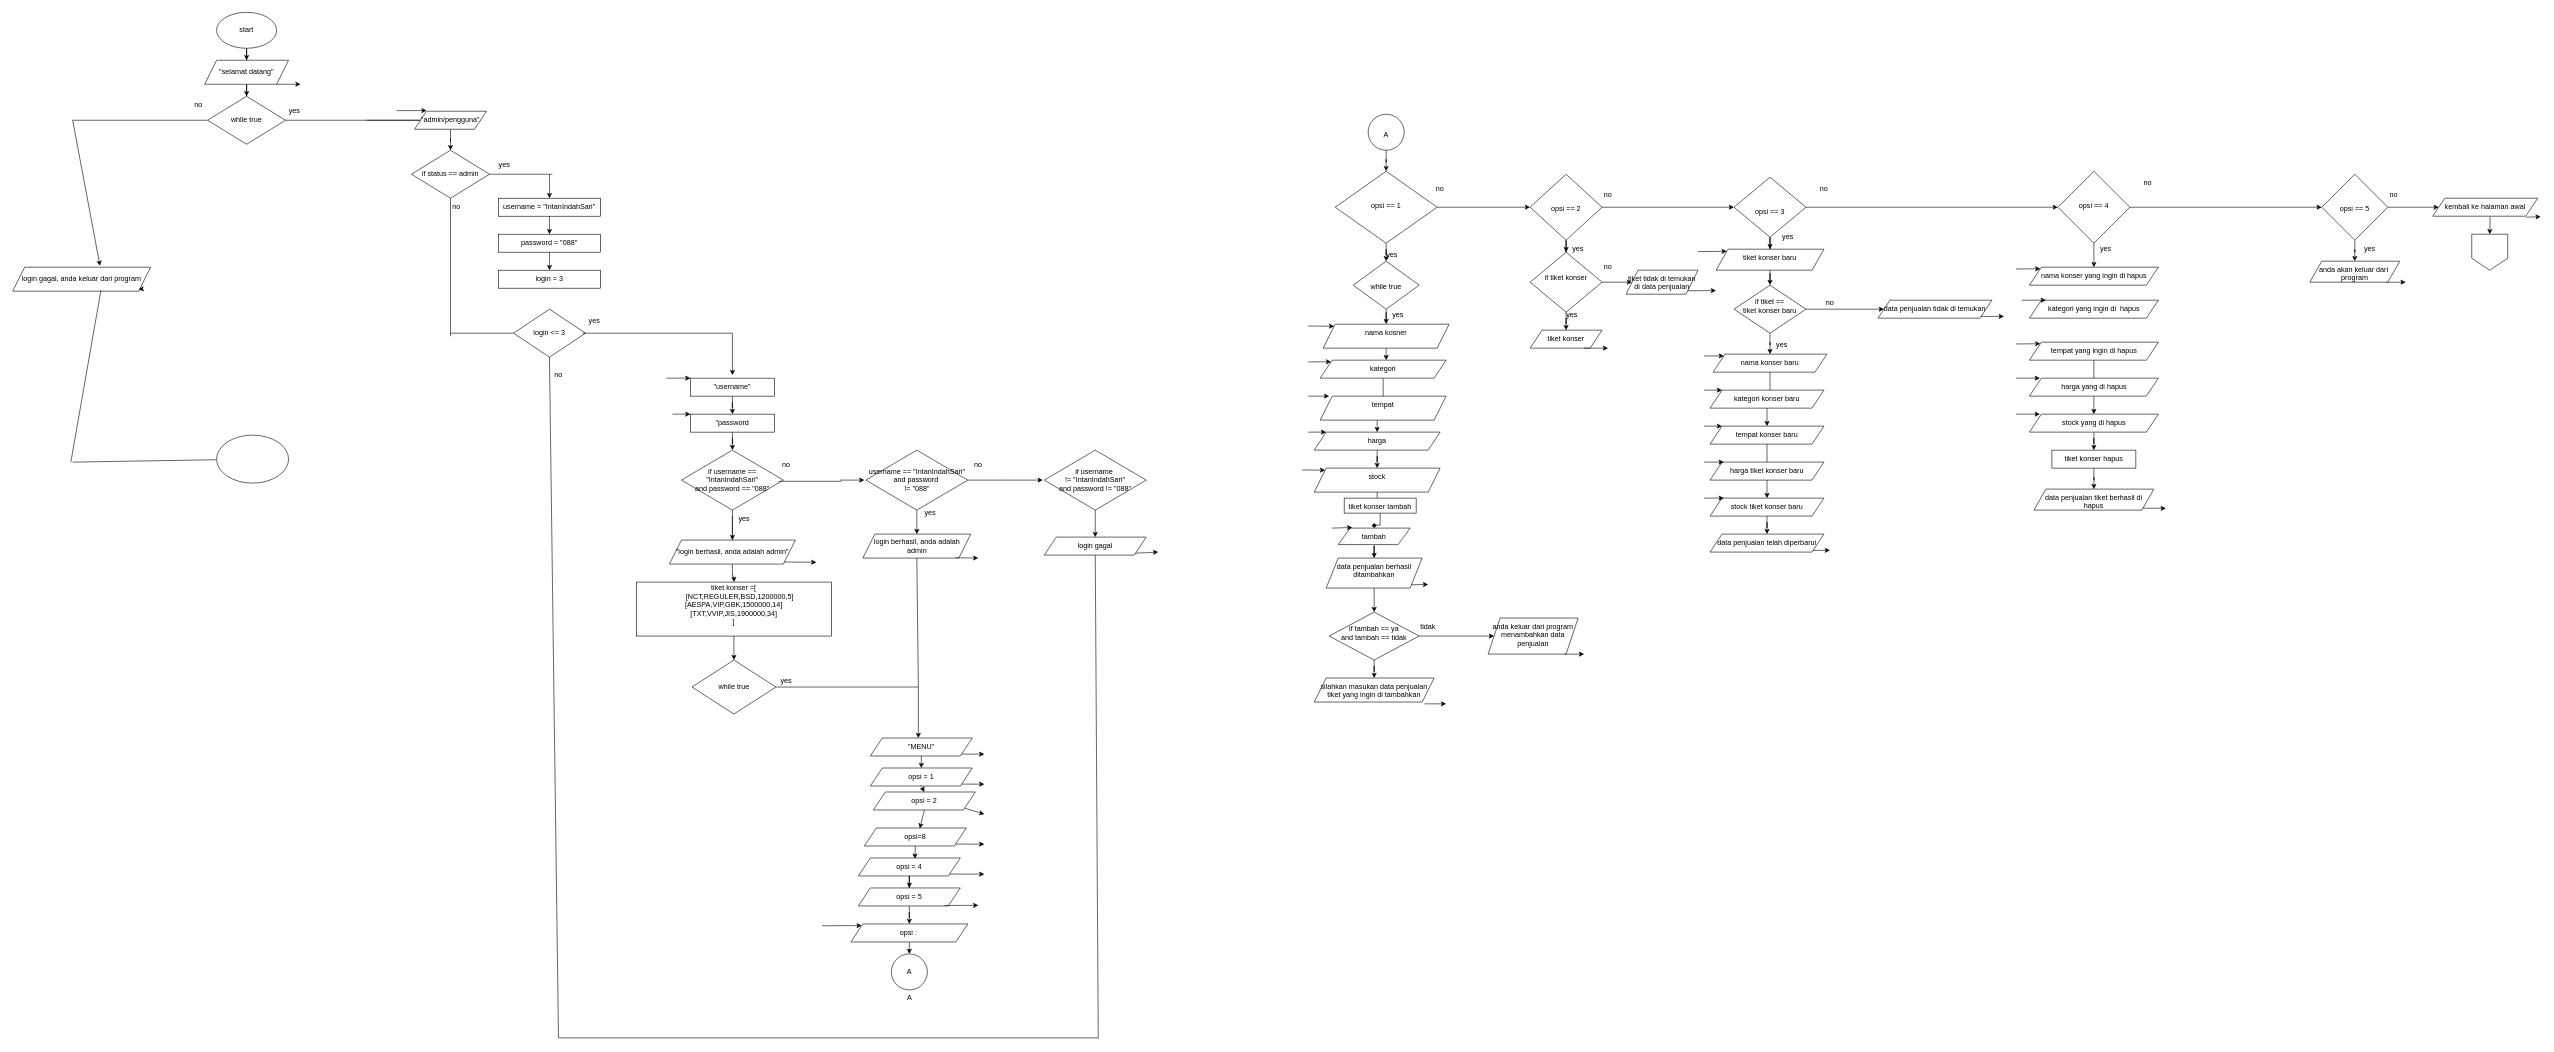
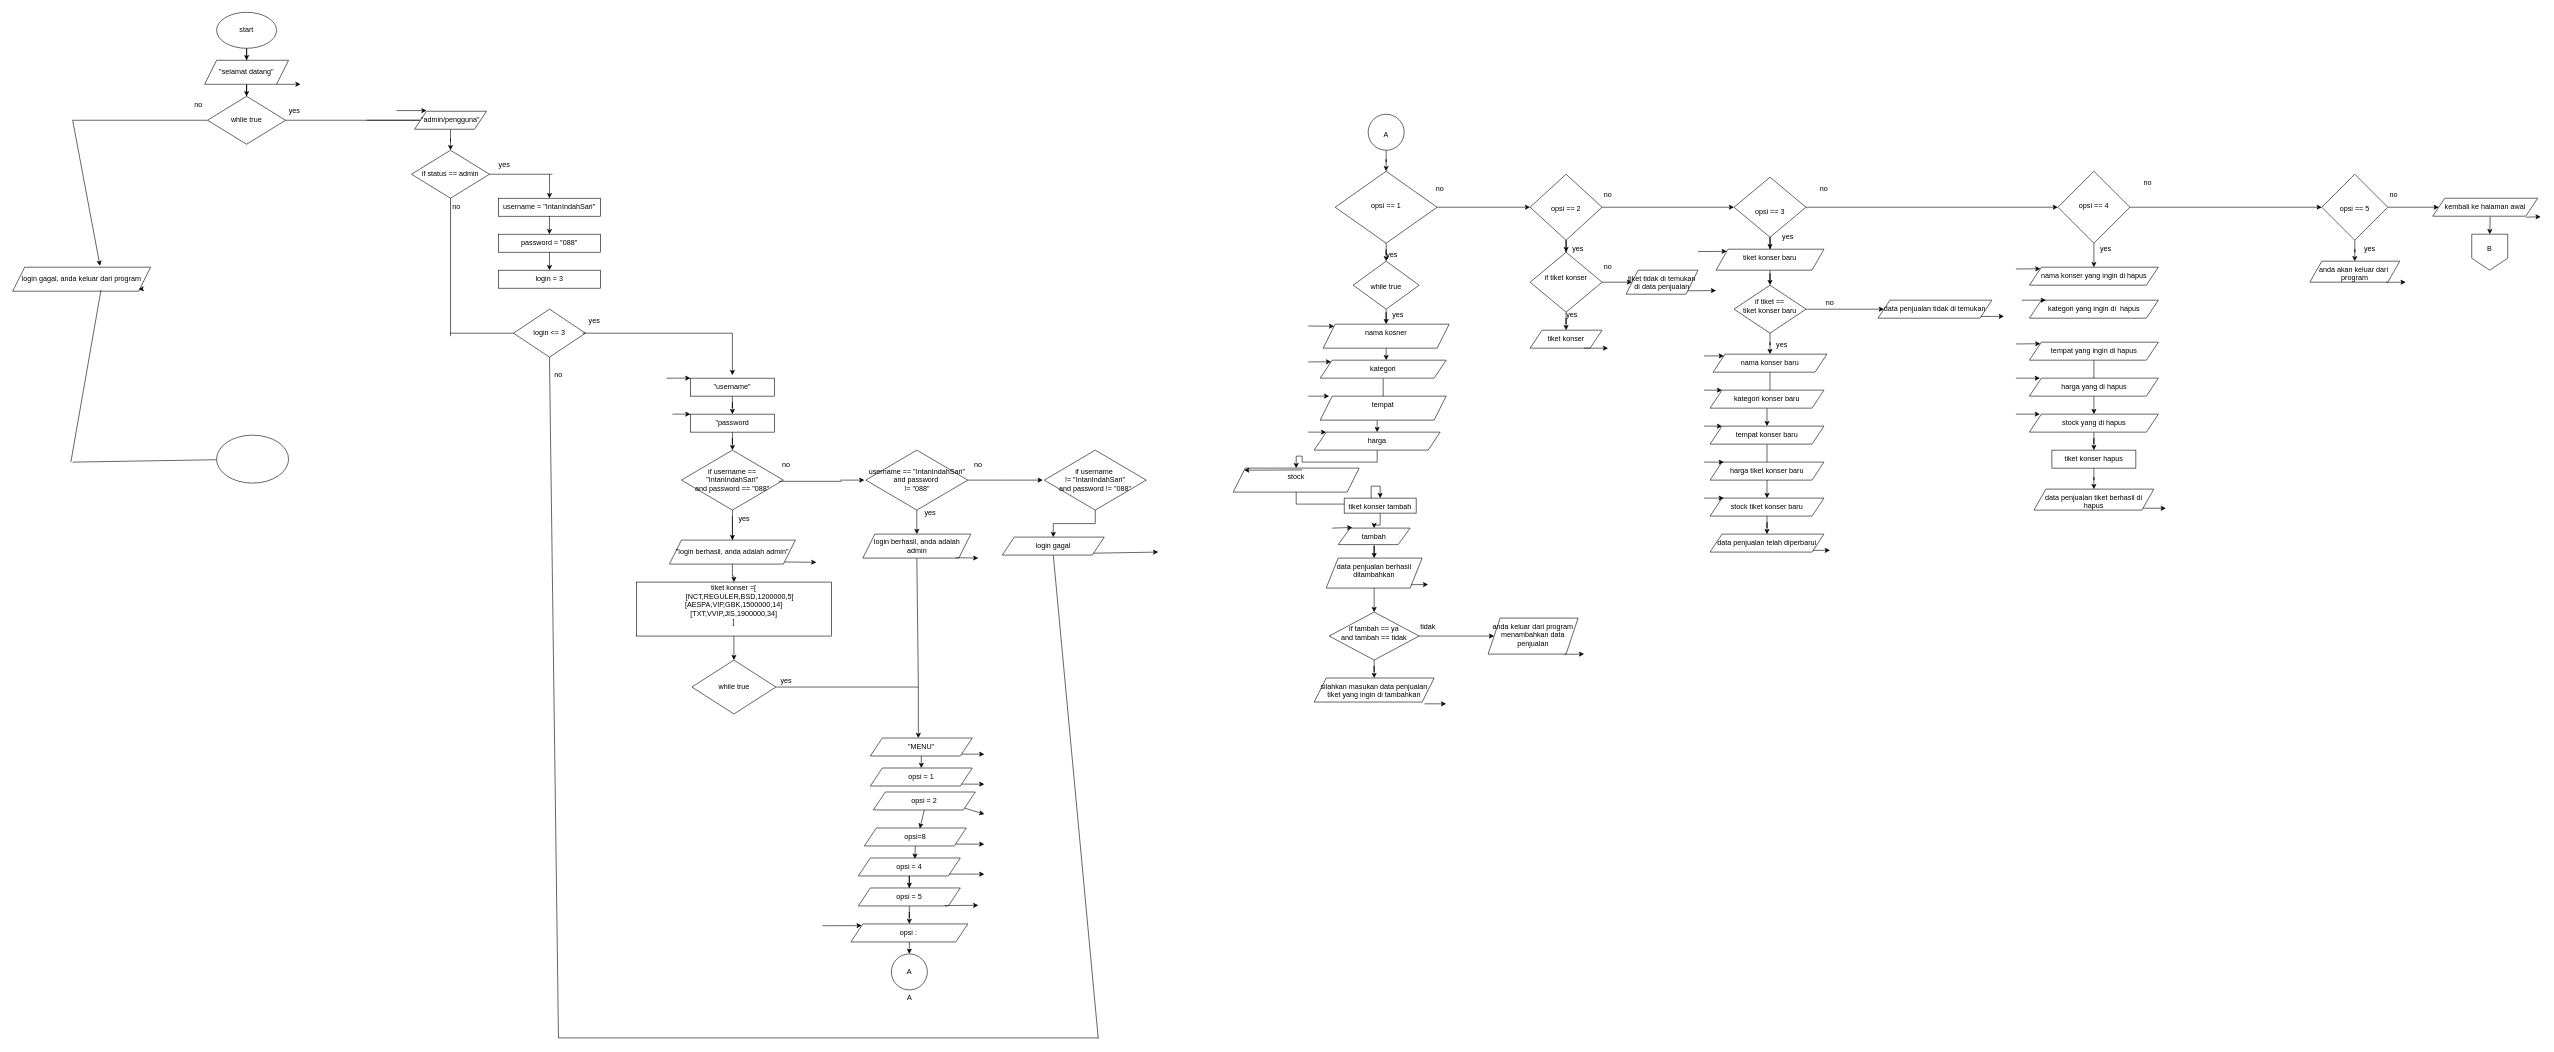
none -> (2490, 249)
(1377, 480) -> (1296, 480)
(1375, 525) -> (1375, 525)
(1095, 546) -> (1053, 546)
(922, 788) -> none
